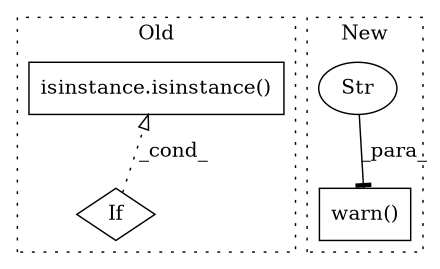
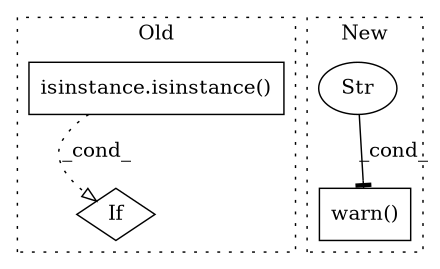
(394, 151) -> (394, 151)
(133, 161) -> (59, 152)
